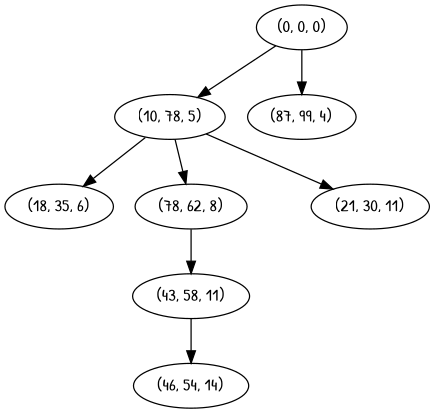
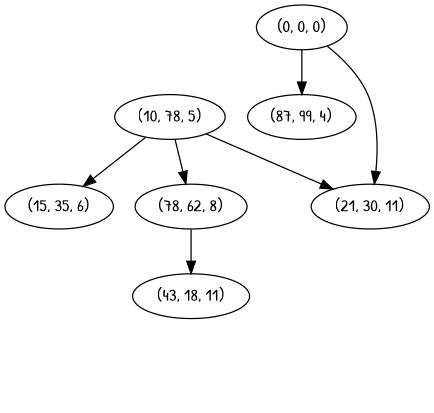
(242, 68) -> (370, 101)
(59, 207) -> (59, 207)
(191, 296) -> (191, 296)
(191, 386) -> none
